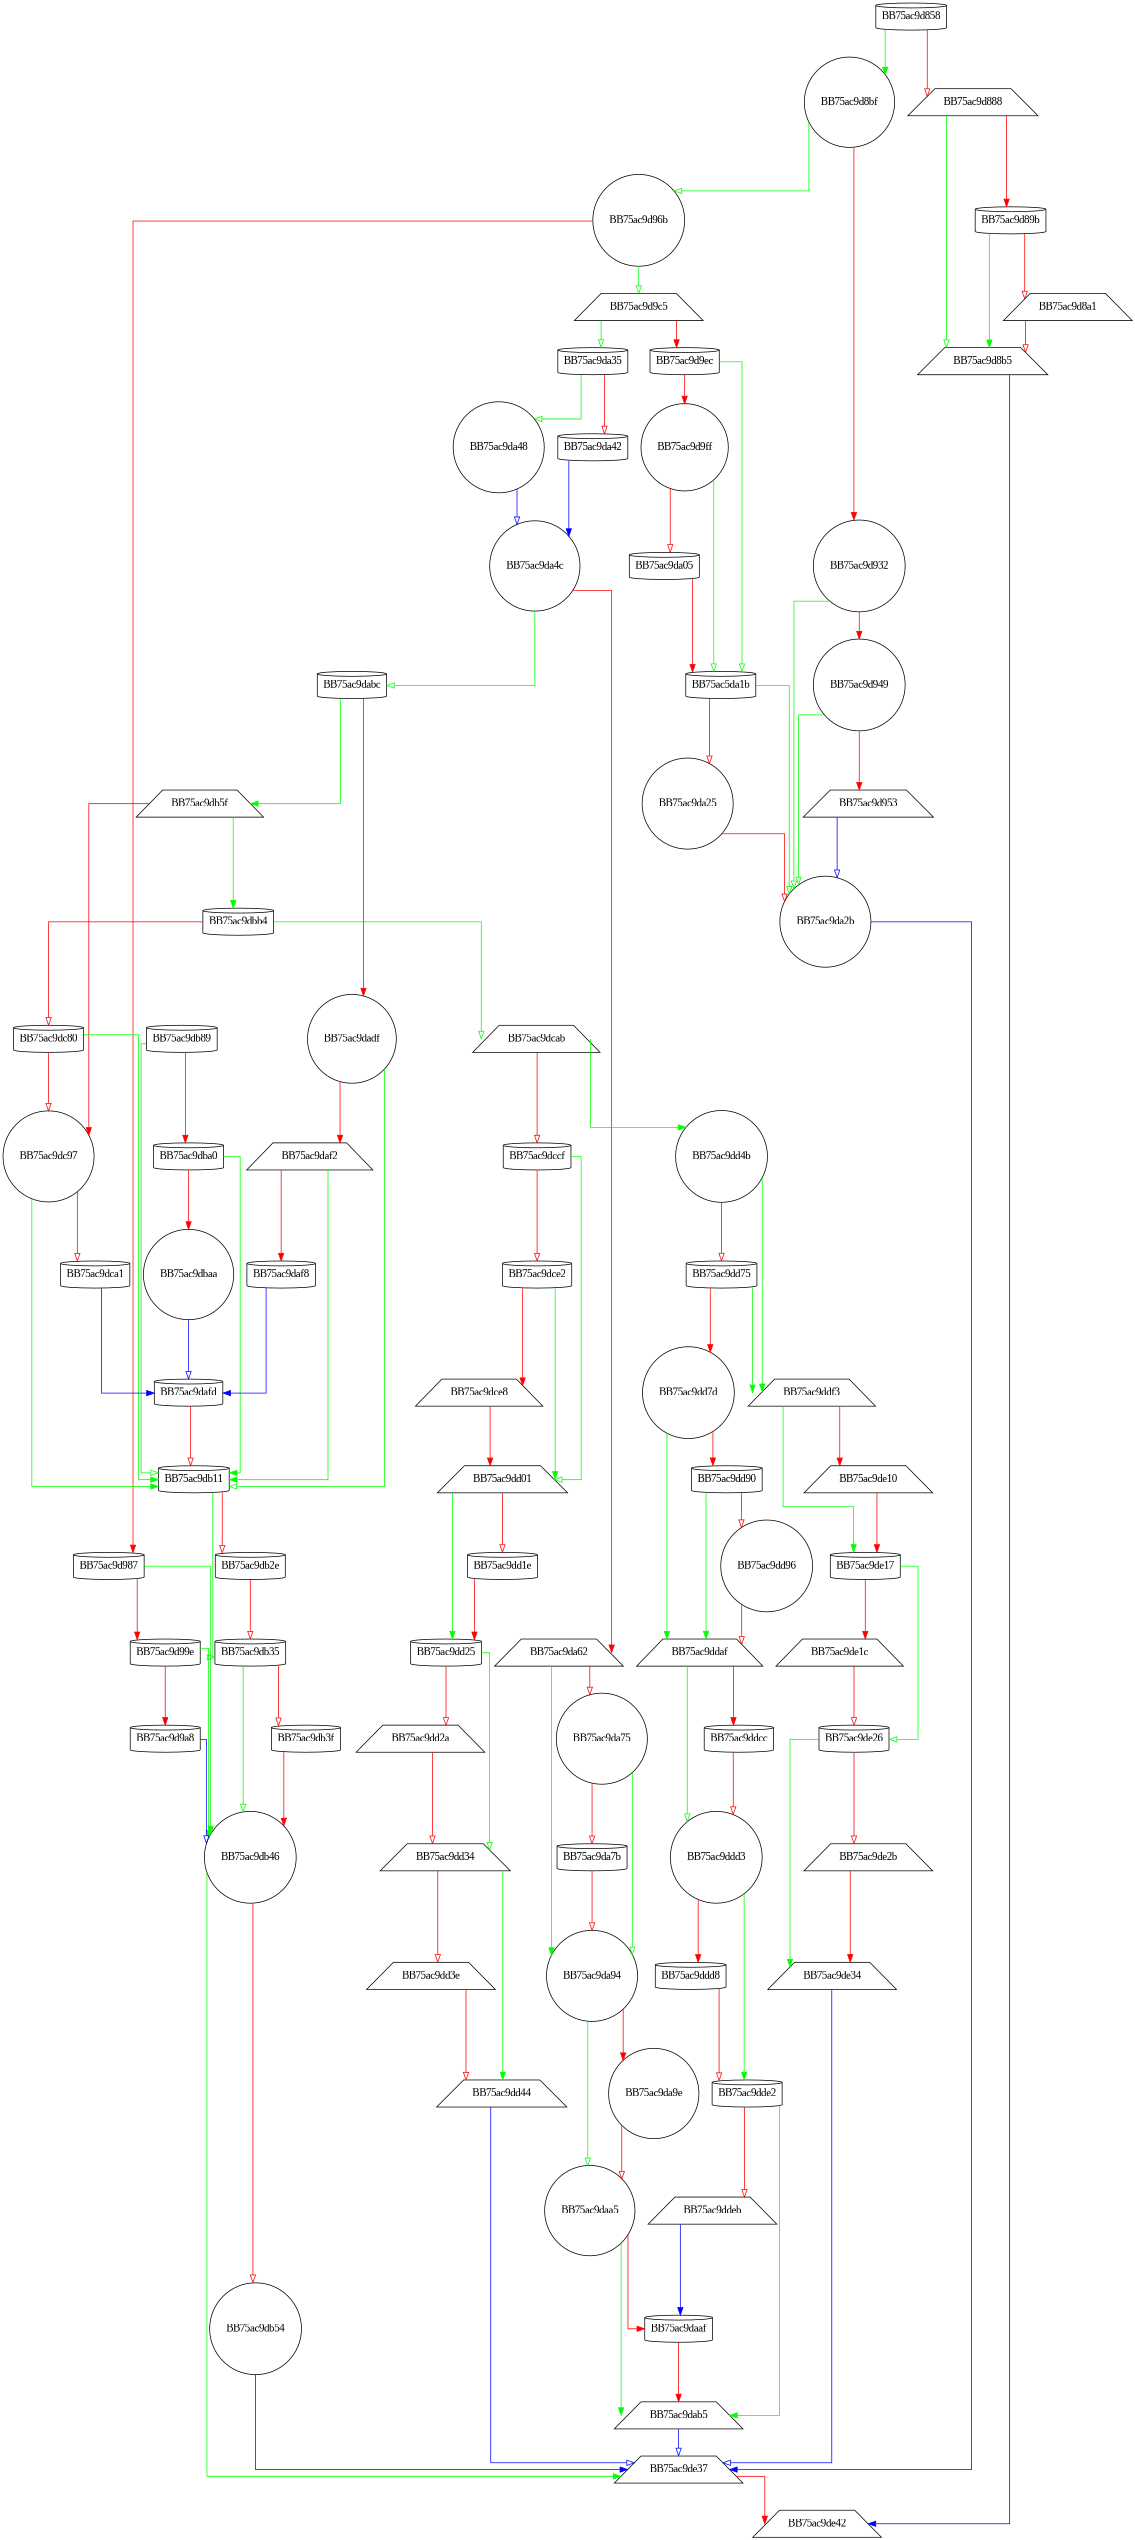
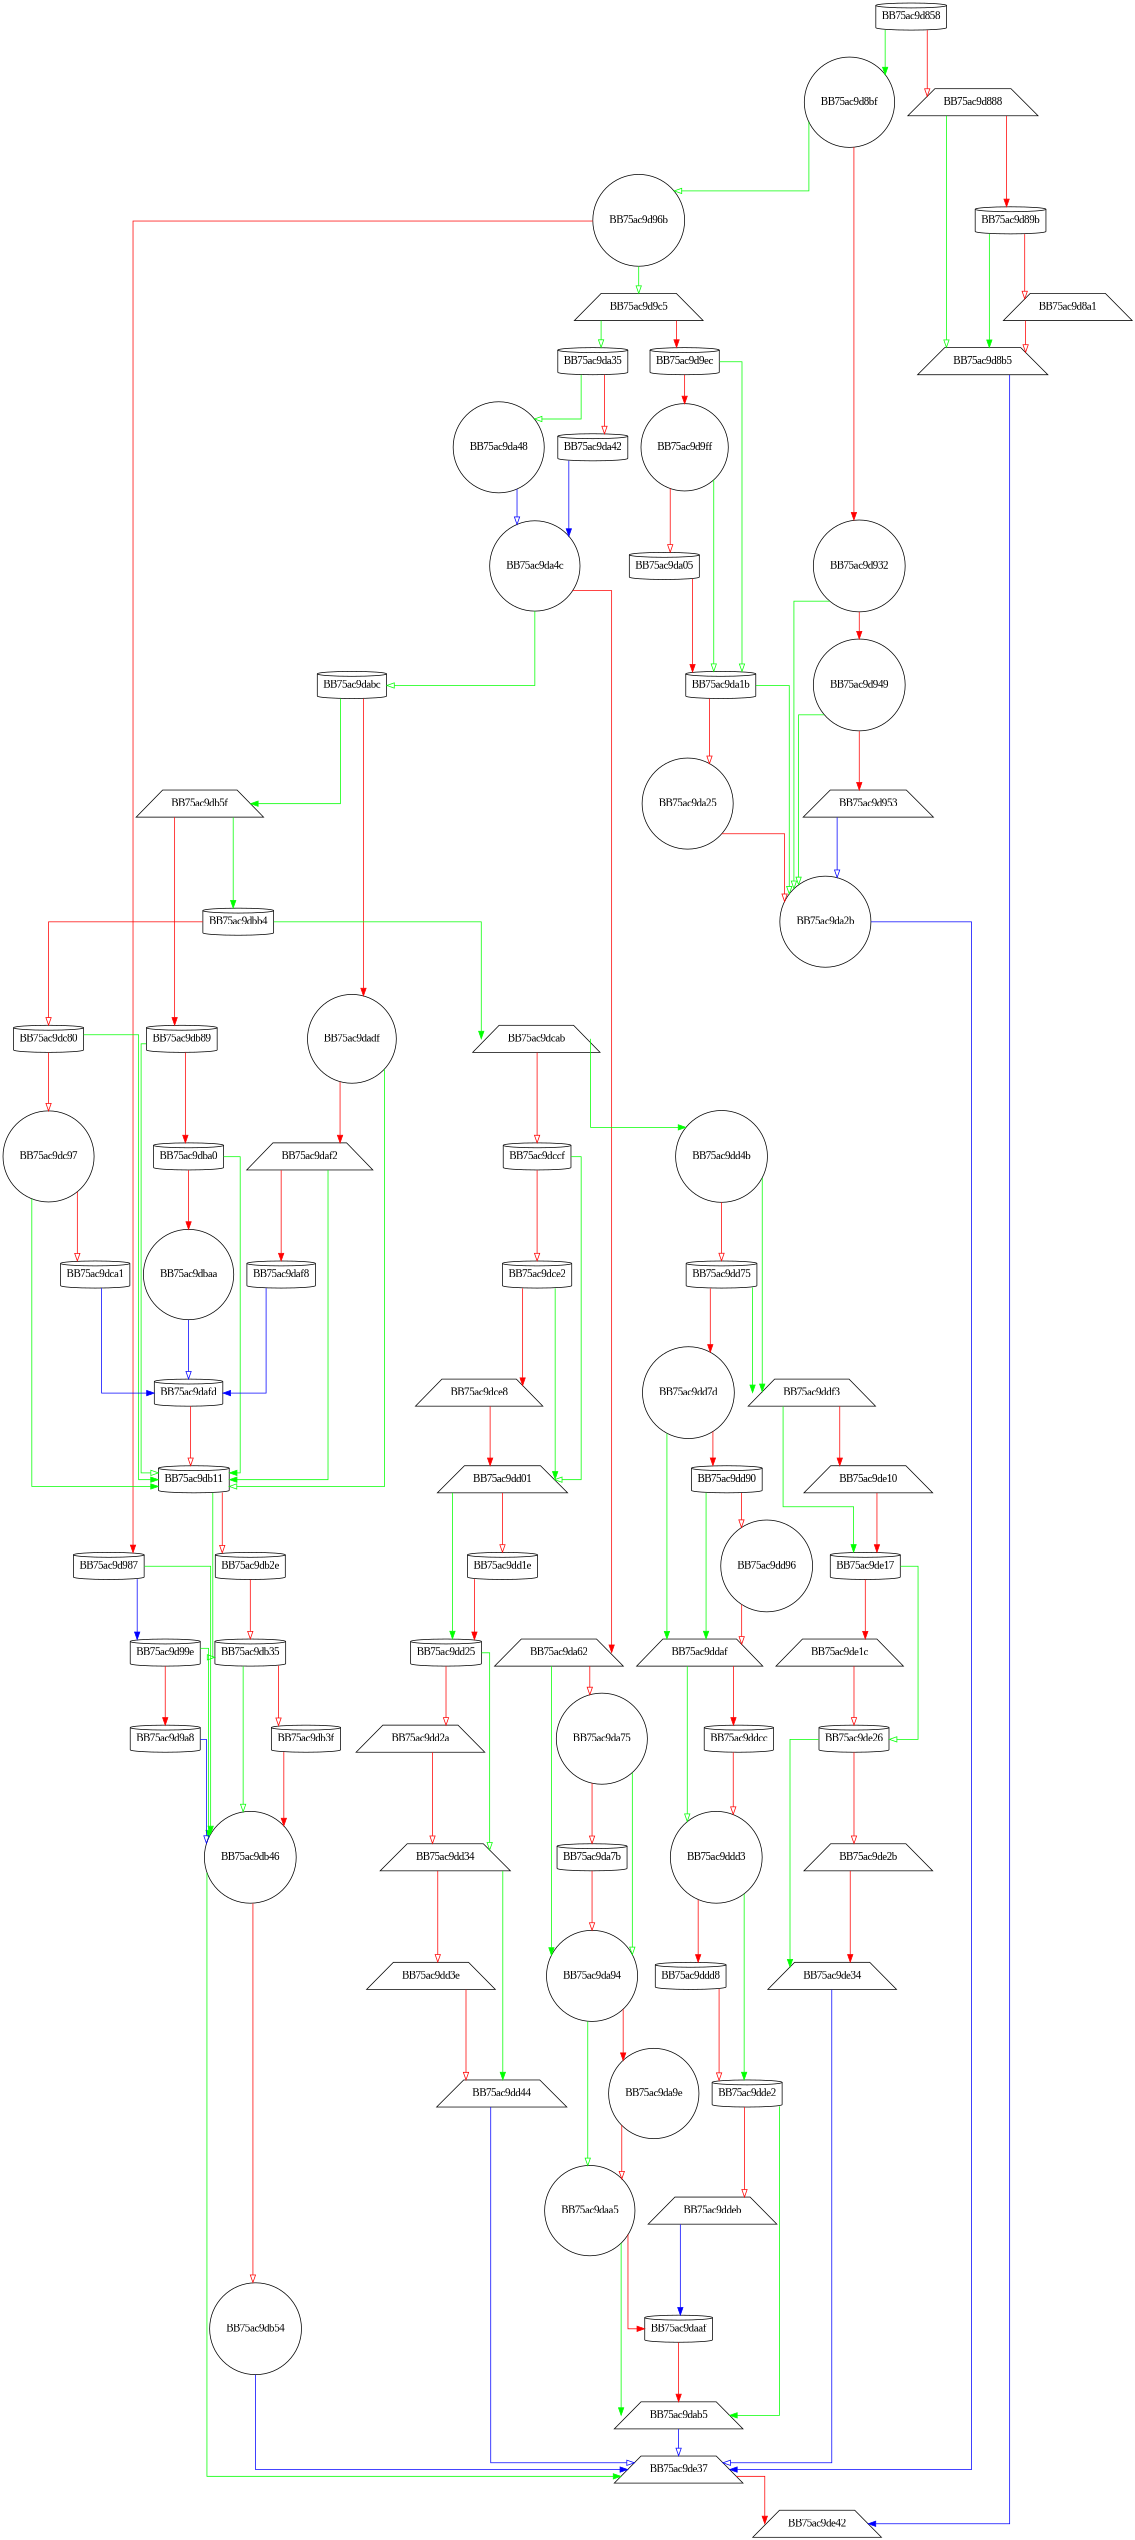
(721, 685) -> (721, 685)
(432, 922) -> (432, 922)
(89, 935) -> (175, 912)
(137, 1606) -> (137, 1606)
